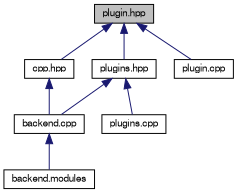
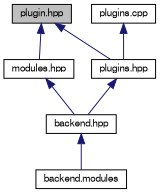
(49, 69) -> (39, 69)
(204, 69) -> none
(130, 101) -> (124, 47)
(49, 124) -> (81, 124)
